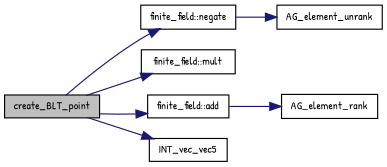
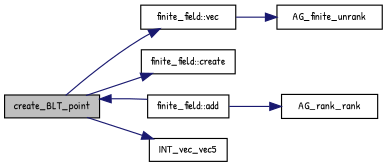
(188, 17) -> (188, 17)
(330, 17) -> (330, 17)
(188, 62) -> (188, 62)
(330, 106) -> (330, 106)
(118, 114) -> (129, 99)
